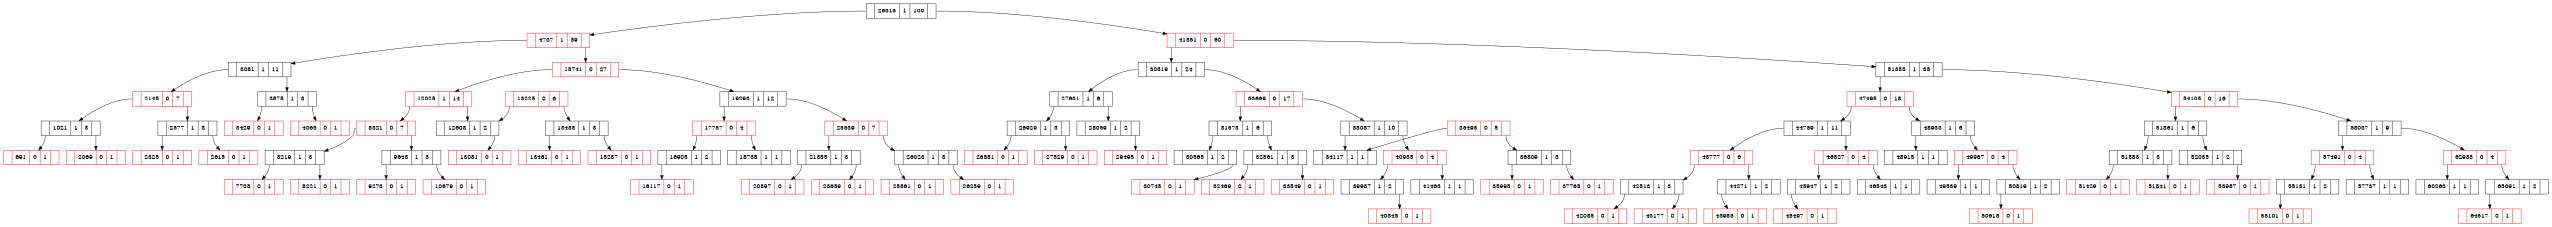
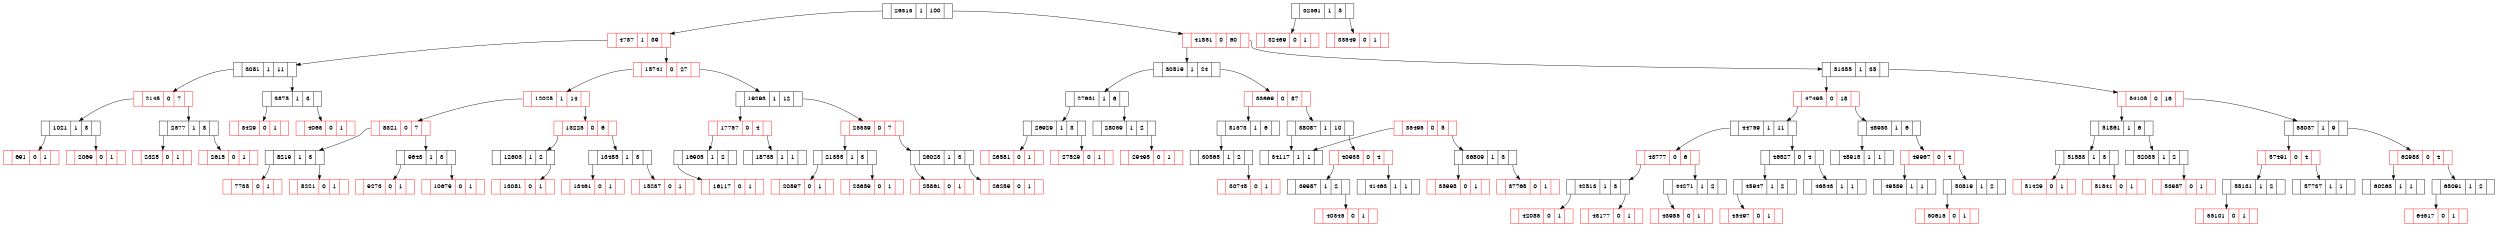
(1287, 99) -> (1295, 99)
(468, 112) -> (585, 112)
(1268, 141) -> none
(1846, 158) -> (1792, 158)
